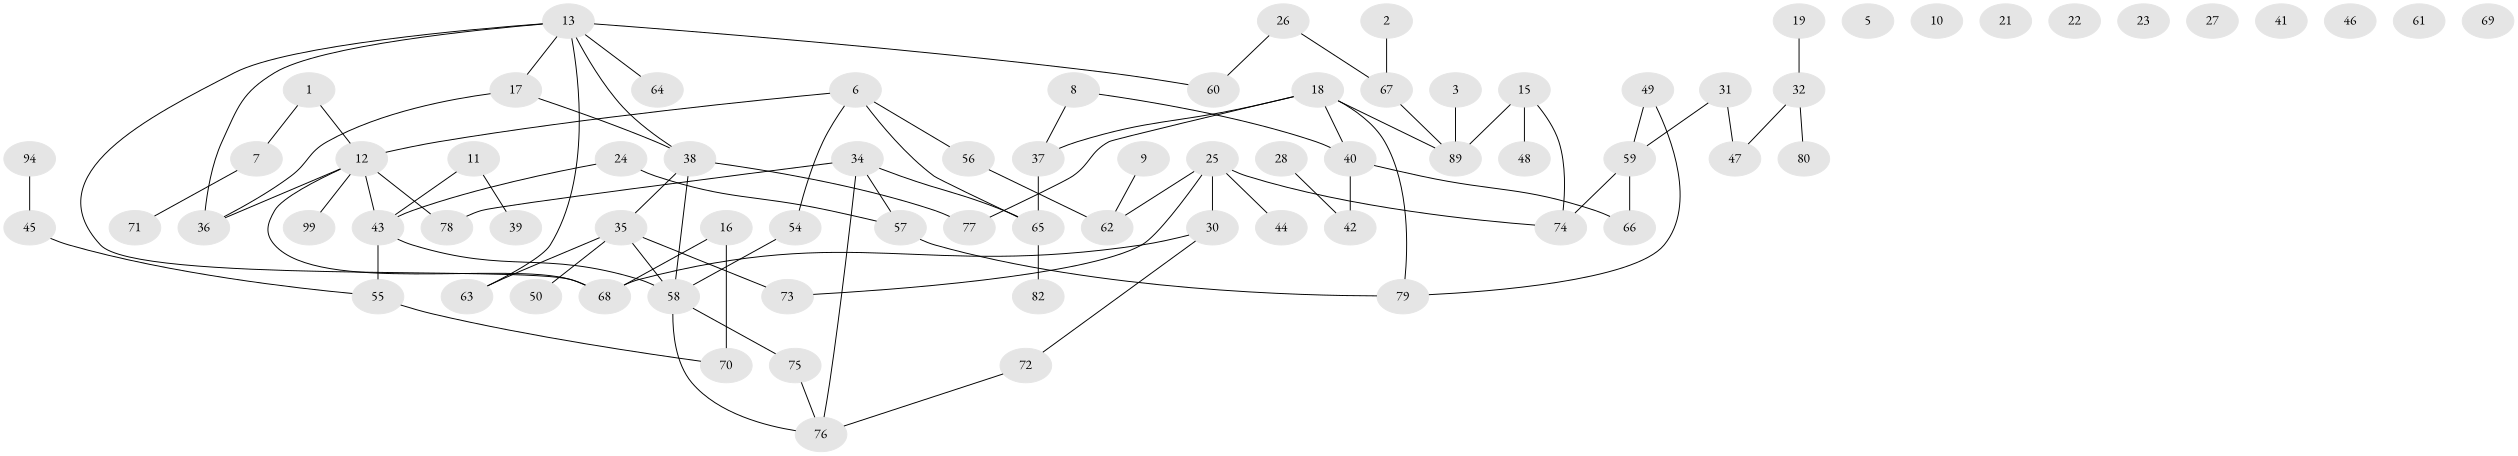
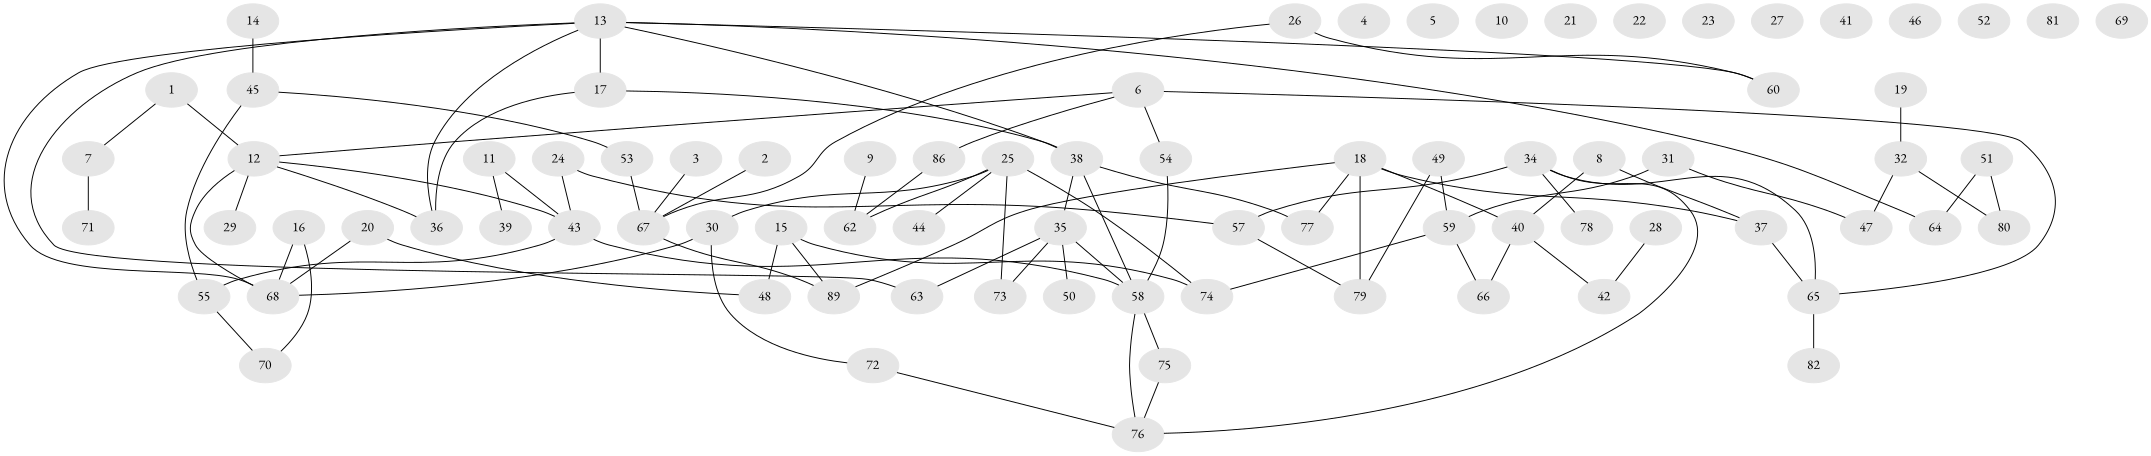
none -> (1364, 21)
none -> (1984, 21)
(2419, 21) -> (2053, 21)
(1456, 124) -> (674, 188)
(30, 159) -> (253, 21)
none -> (627, 159)
(968, 159) -> (939, 159)
none -> (1987, 159)
(404, 193) -> none
(309, 228) -> (230, 228)
none -> (368, 228)
